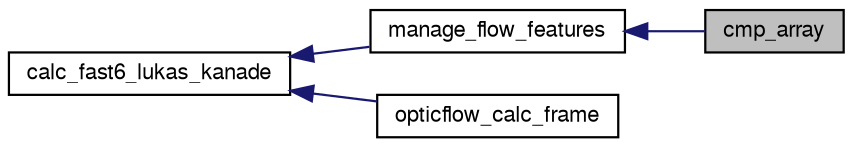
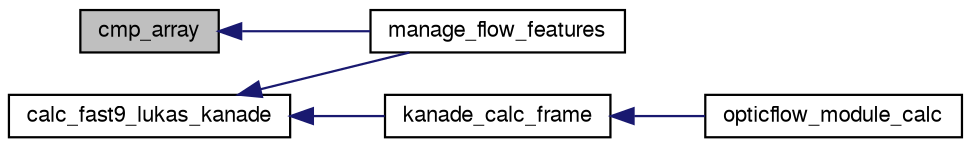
(676, 31) -> (306, 31)
(150, 74) -> (150, 116)
(498, 116) -> (498, 116)
none -> (834, 116)
